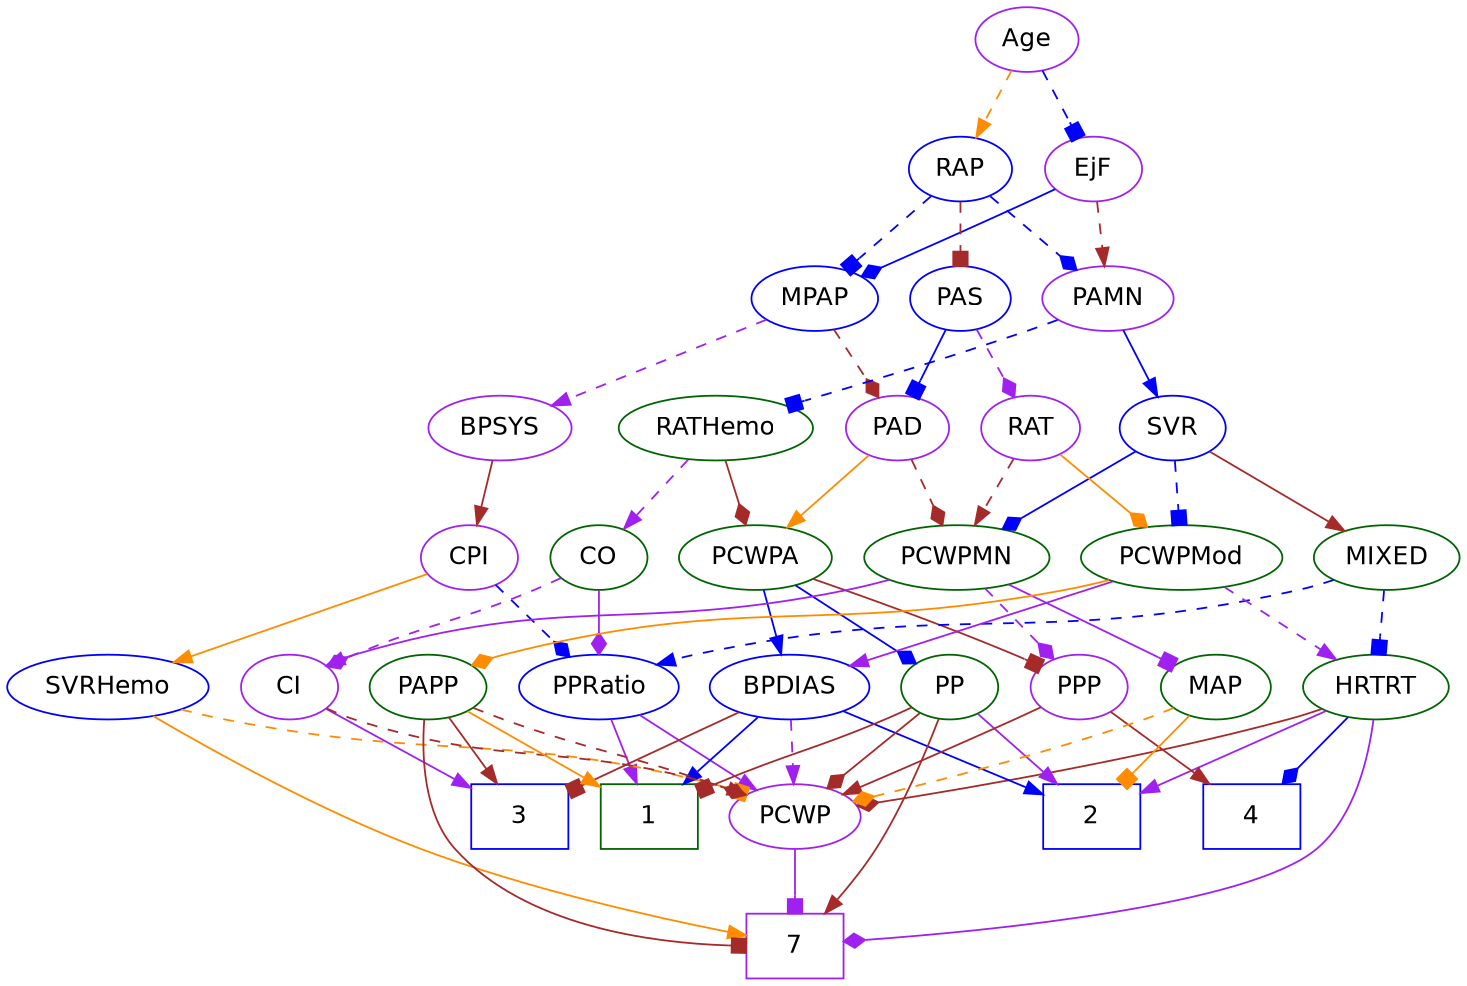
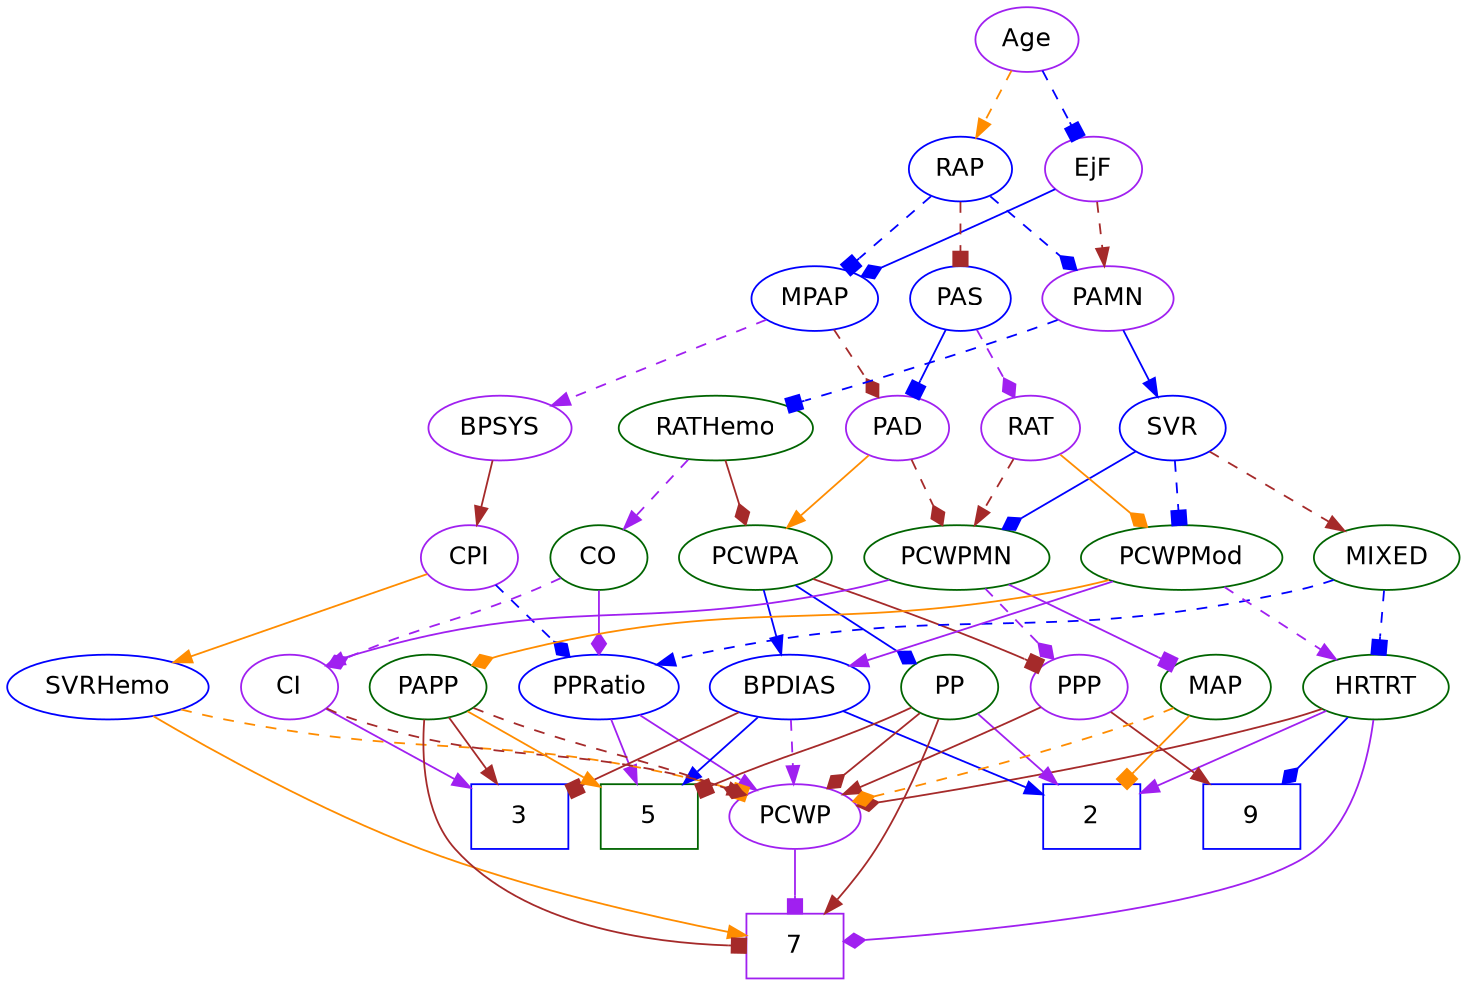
(1269, 487) -> (1269, 487)
(649, 817) -> (649, 817)
(1252, 817) -> (1252, 817)
